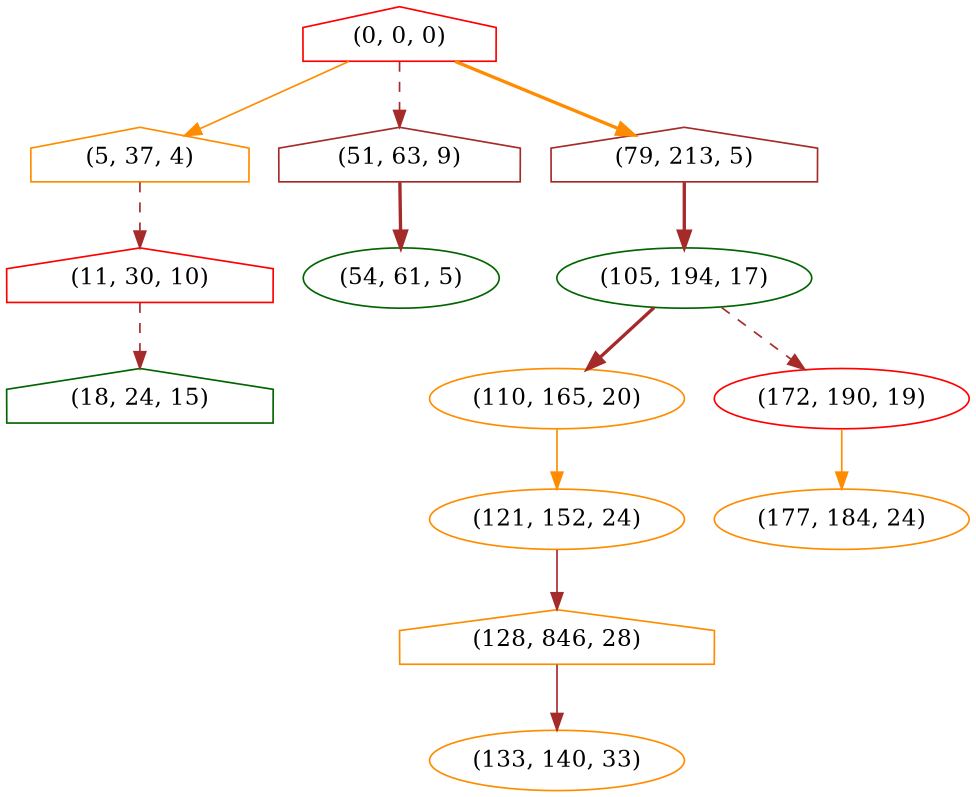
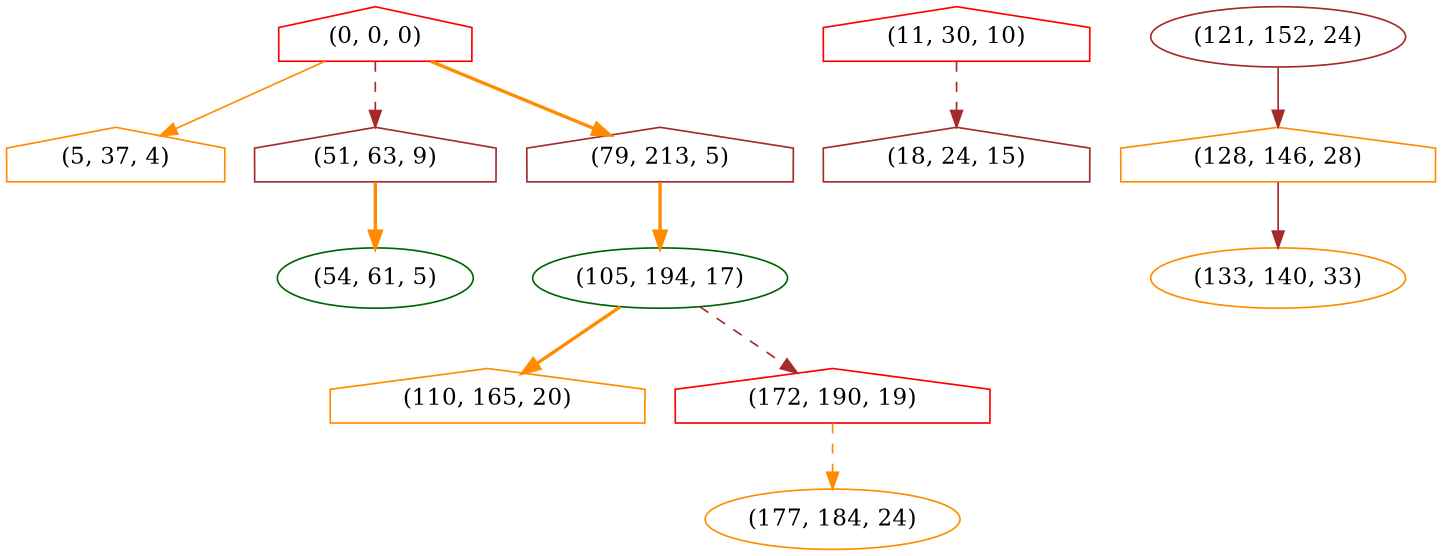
(140, 207) -> none
(400, 207) -> (375, 207)
(684, 207) -> (660, 207)
(627, 333) -> (578, 335)
(140, 399) -> (957, 157)
(557, 399) -> (488, 399)
(842, 399) -> (833, 399)
(557, 451) -> none
(842, 451) -> (833, 448)
(557, 519) -> (1278, 37)
(557, 640) -> (1278, 157)
